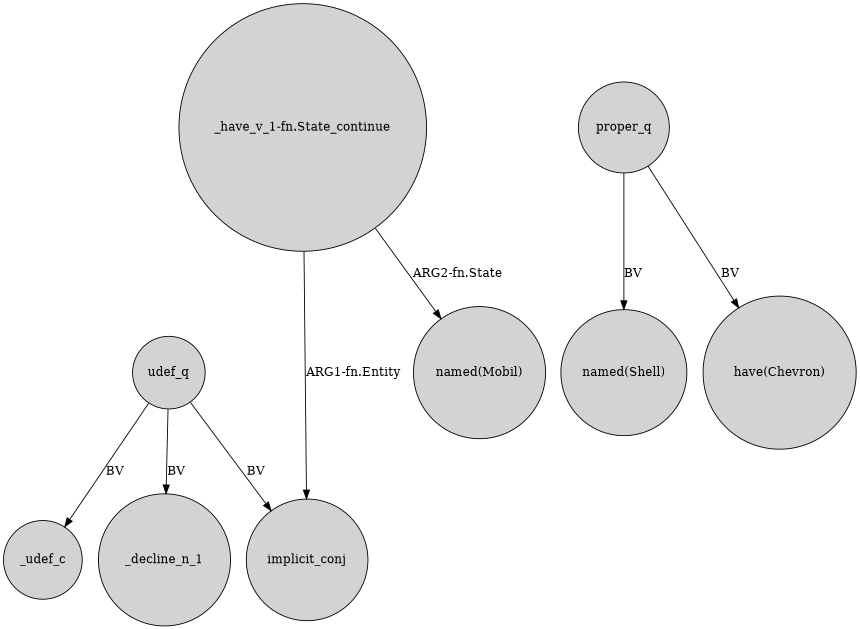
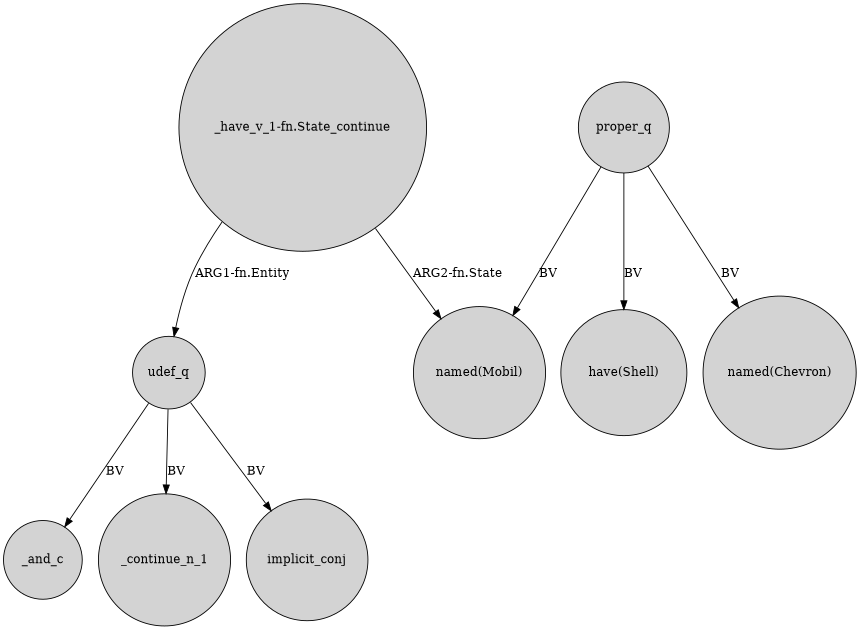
none -> (559, 237)
(305, 371) -> (193, 272)
(624, 373) -> (624, 373)
(780, 373) -> (780, 373)
(43, 560) -> (43, 560)
(164, 560) -> (164, 560)
